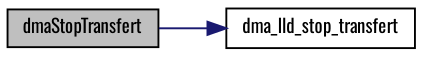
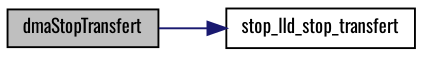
(321, 28) -> (321, 28)
